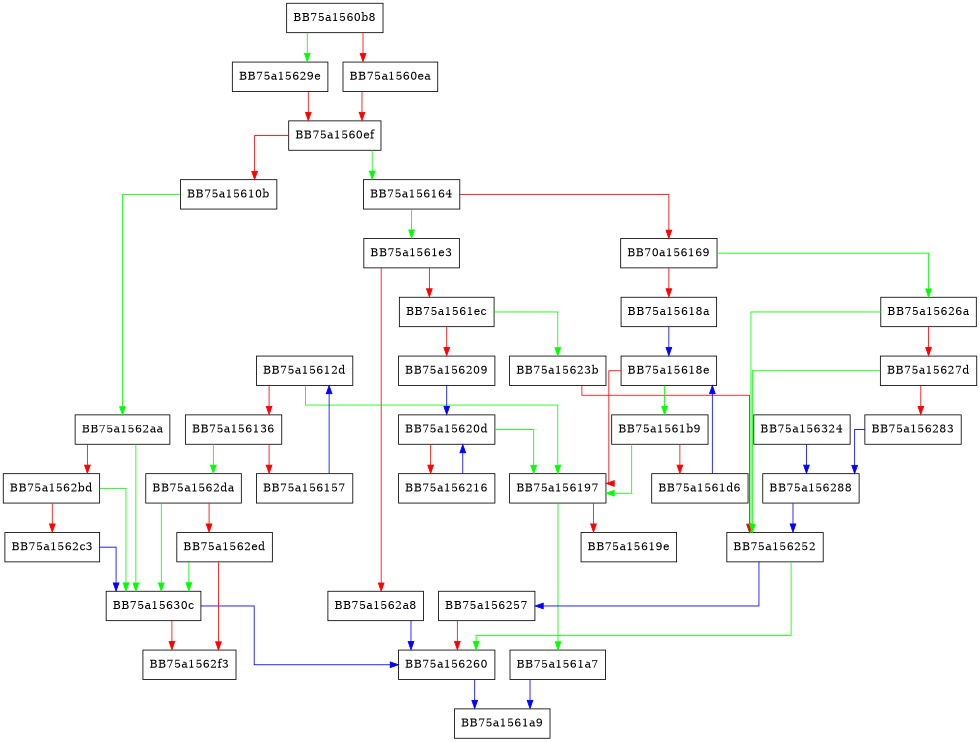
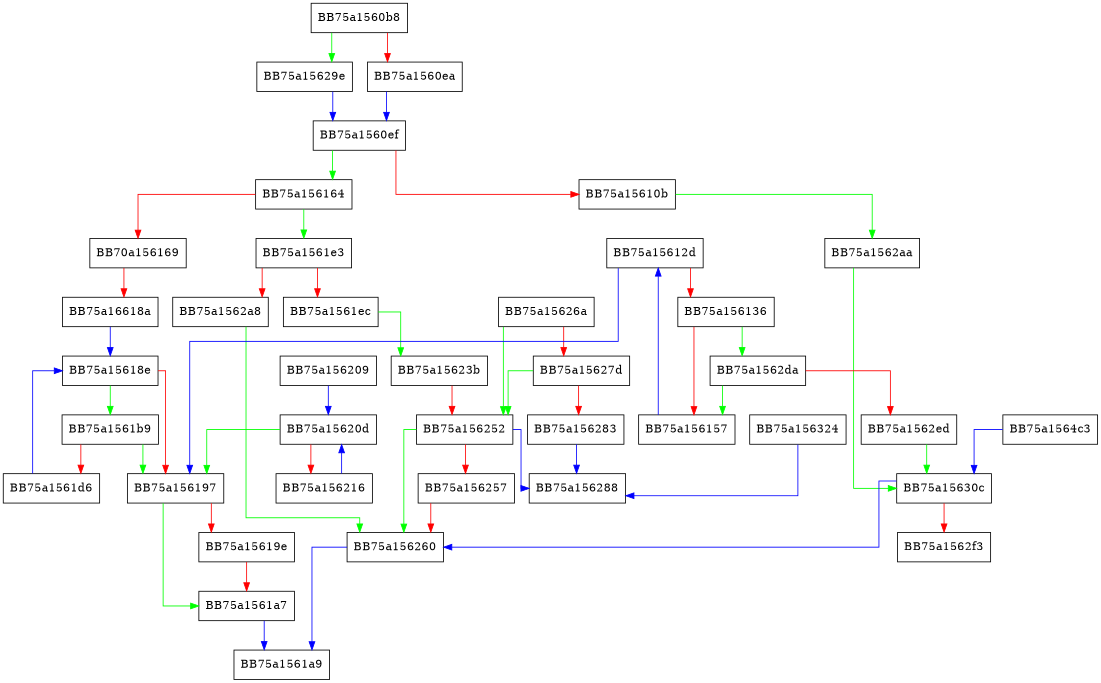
(308, 102) -> (333, 102)
(362, 102) -> (386, 102)
(841, 253) -> none
(669, 312) -> (110, 312)
(447, 337) -> none
(452, 405) -> (379, 341)
(51, 488) -> none
(793, 514) -> (521, 455)
(161, 543) -> (723, 396)
(52, 547) -> (1050, 430)
none -> (247, 572)
(218, 600) -> none
(673, 606) -> (466, 455)
(411, 631) -> (246, 482)
